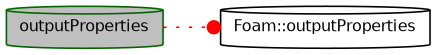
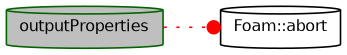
(325, 27) -> (281, 27)
